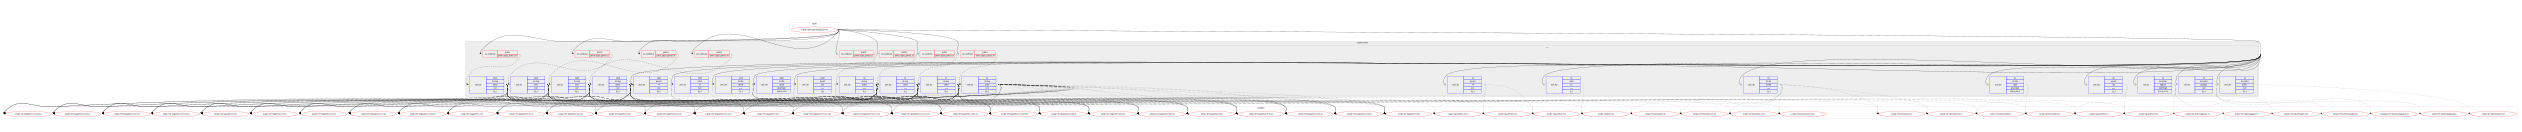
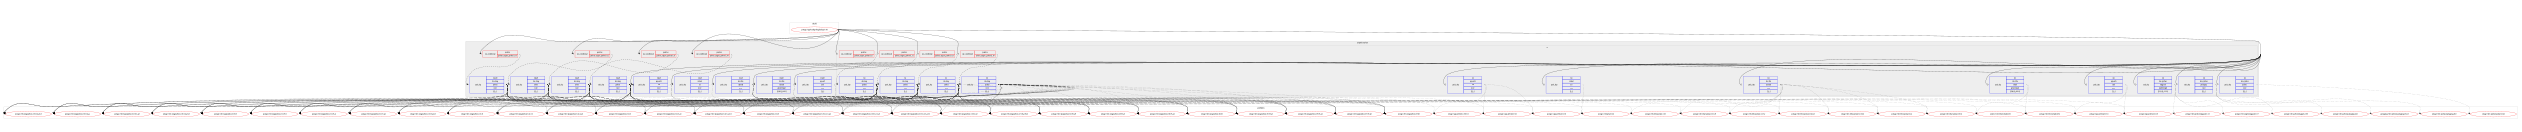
none -> (1852, 114)
